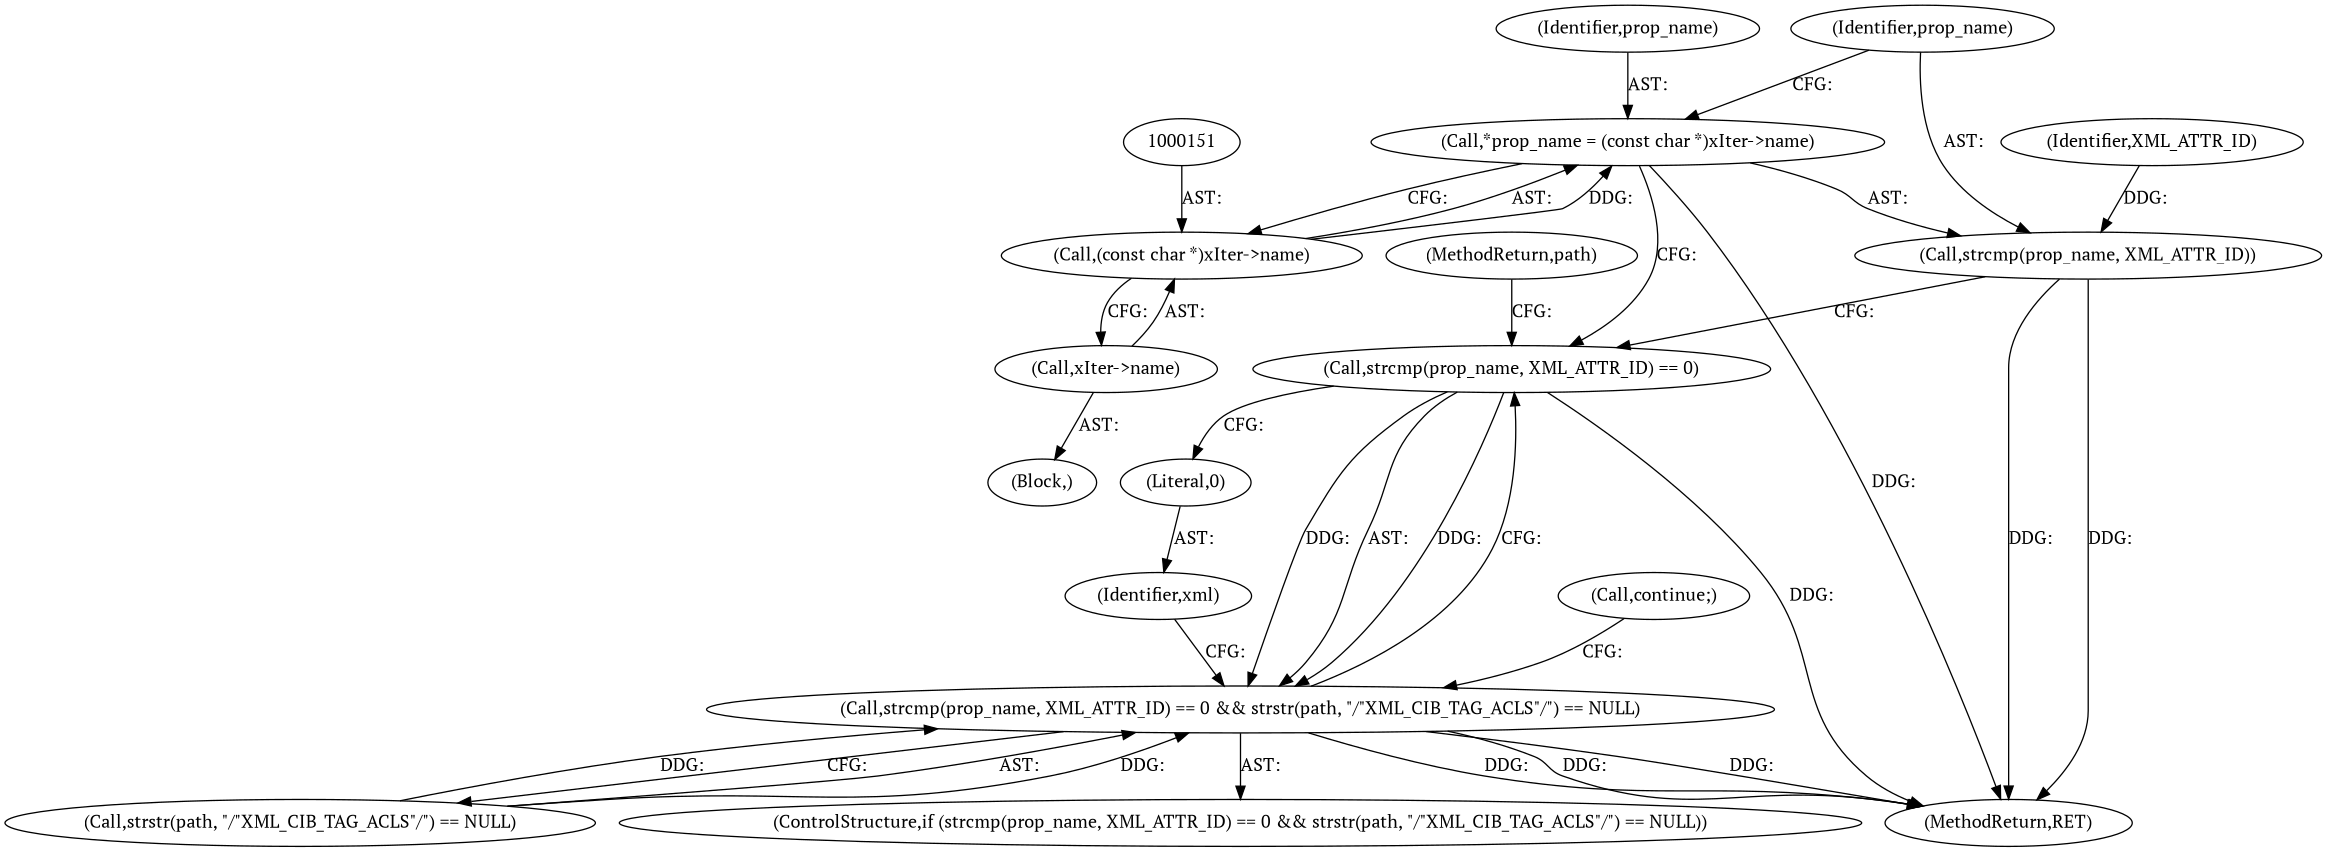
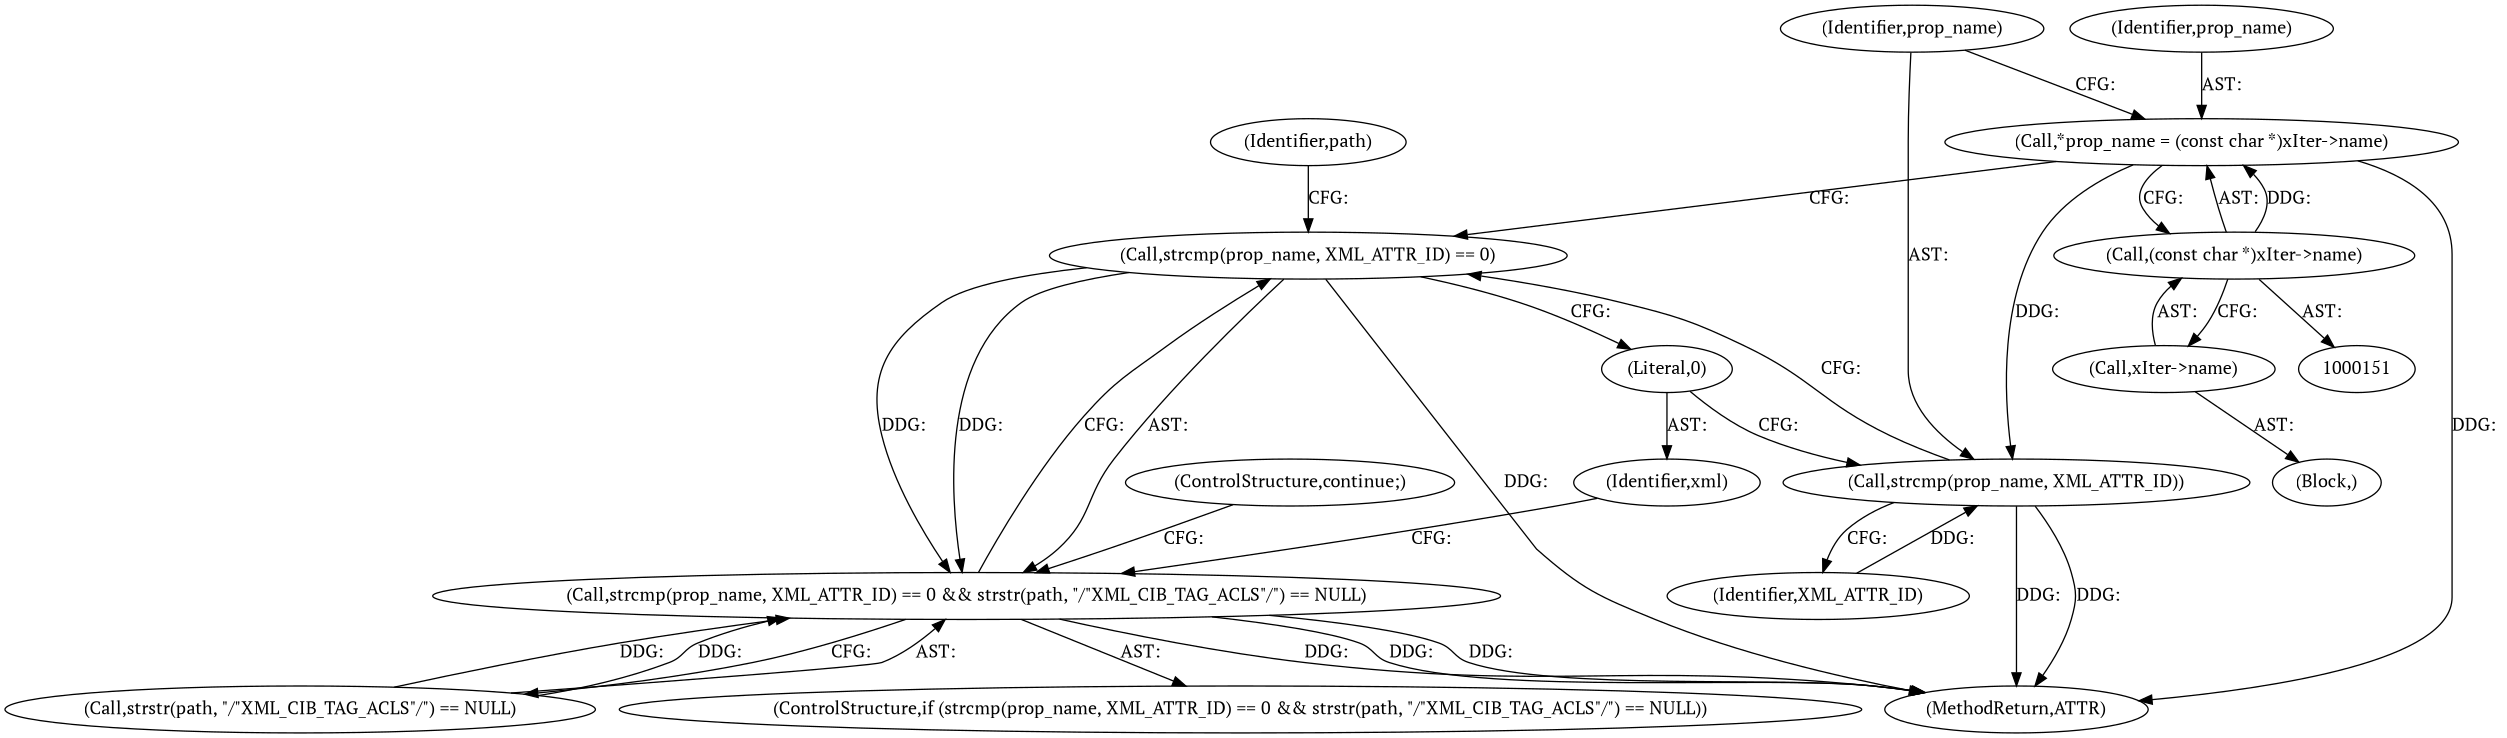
(1182, 192) -> (2292, 309)
(1891, 199) -> (2040, 312)
(1512, 256) -> (1308, 142)
none -> (1763, 438)
none -> (1854, 524)
(1654, 596) -> (1290, 483)
(2009, 823) -> (2017, 709)
